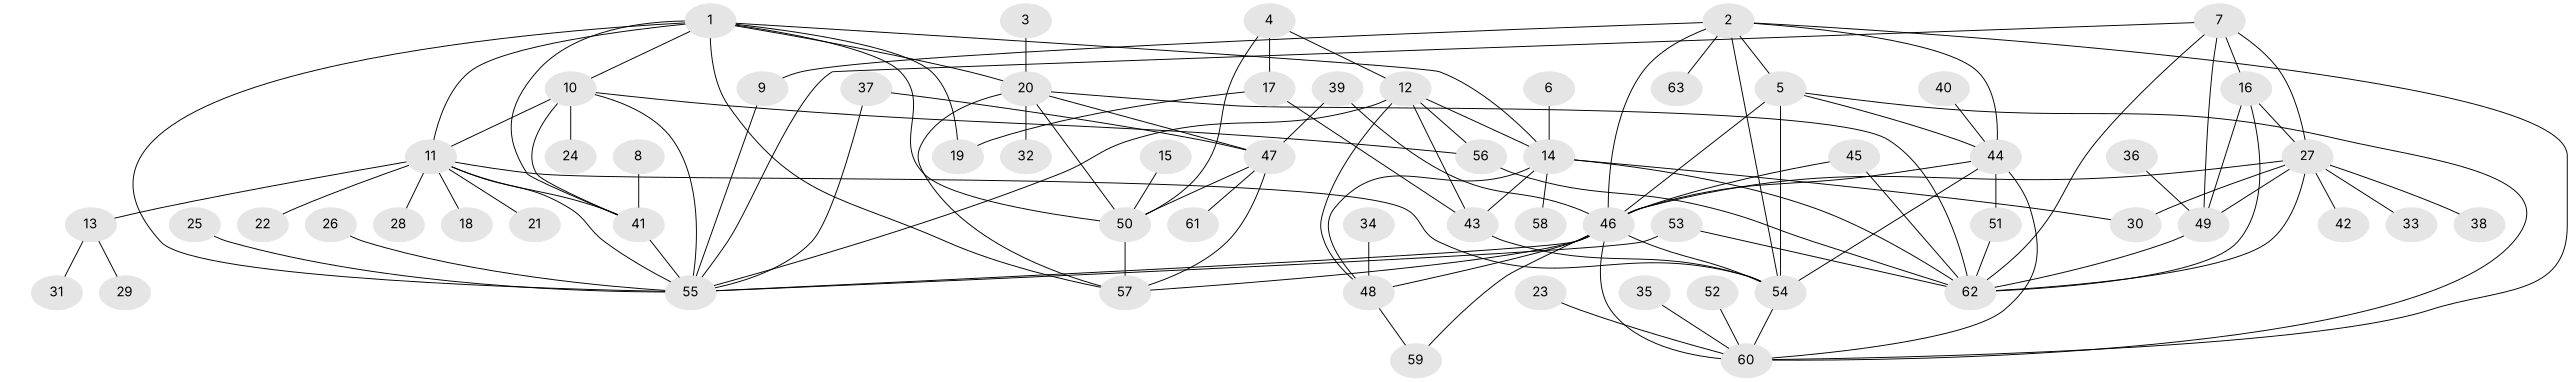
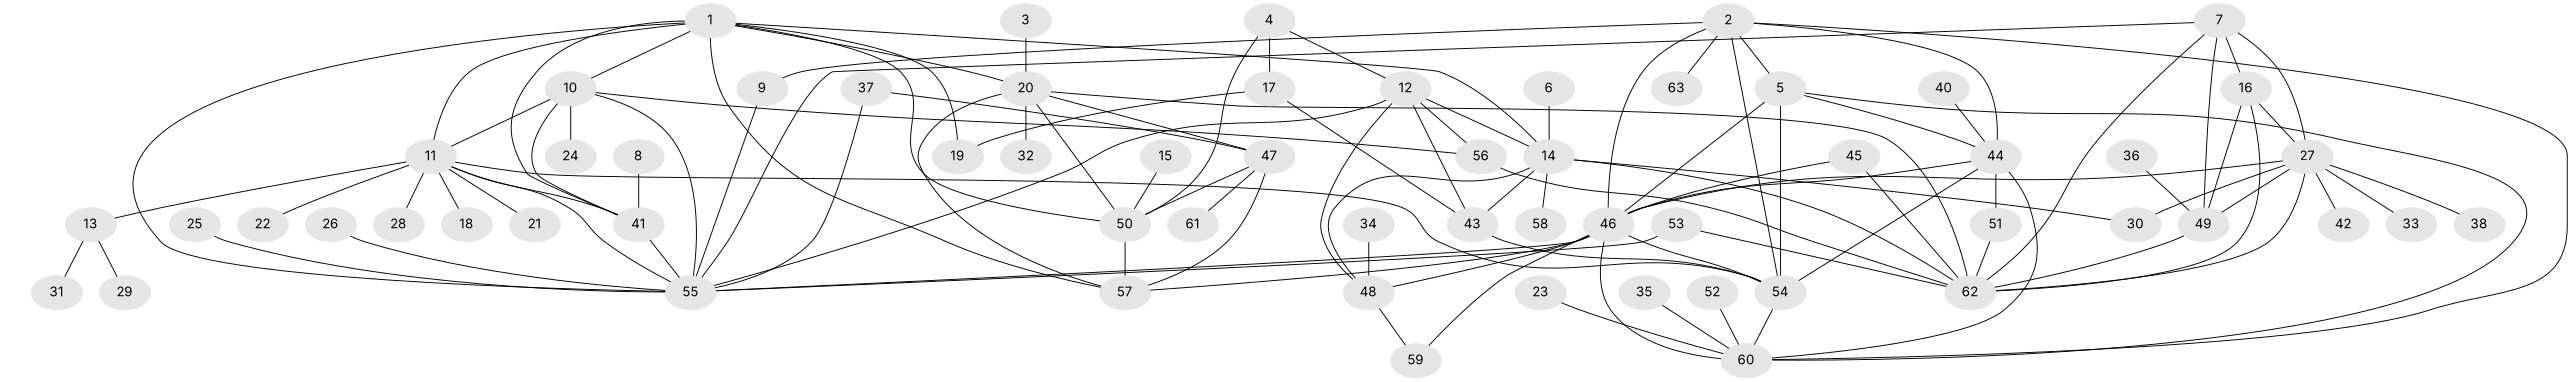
(1338, 89) -> none
